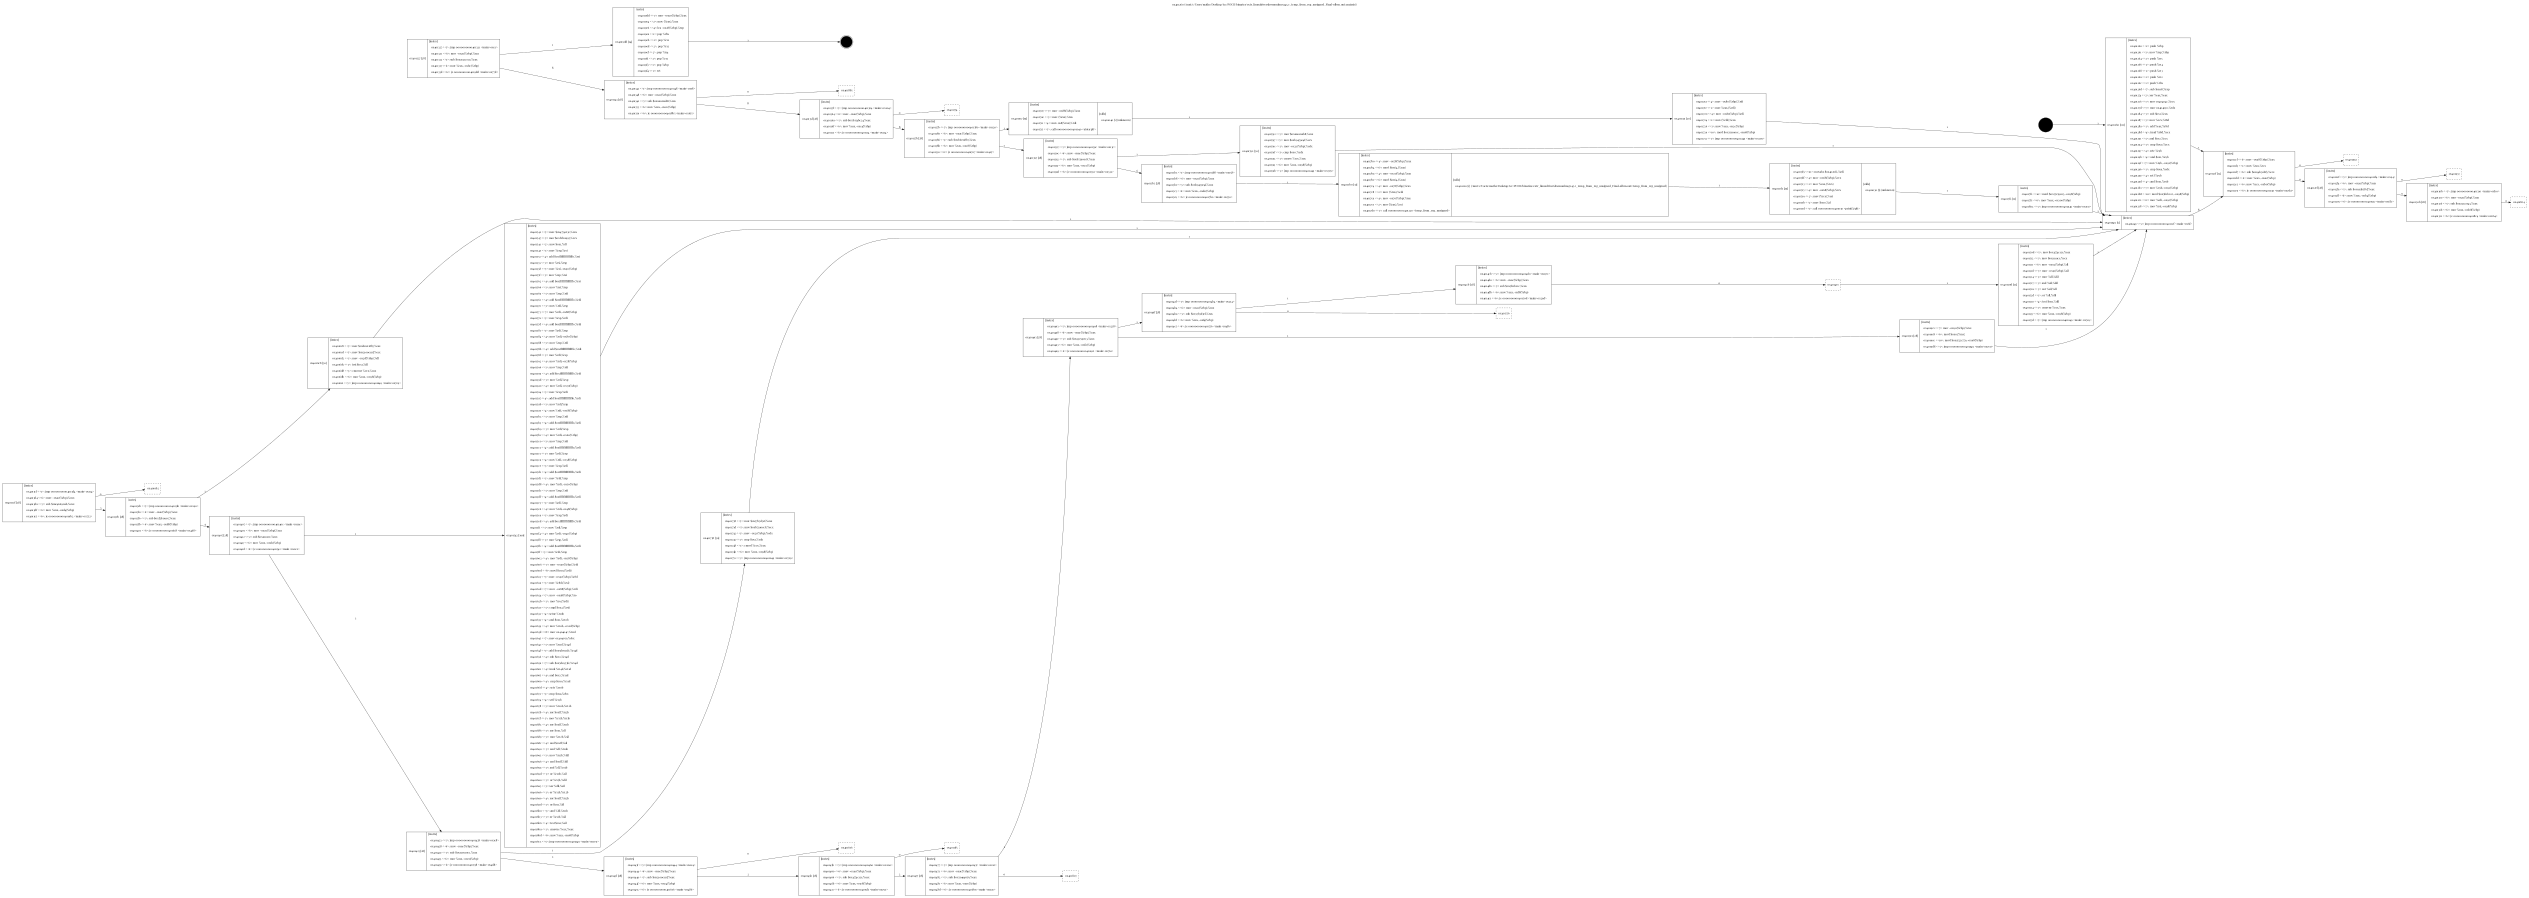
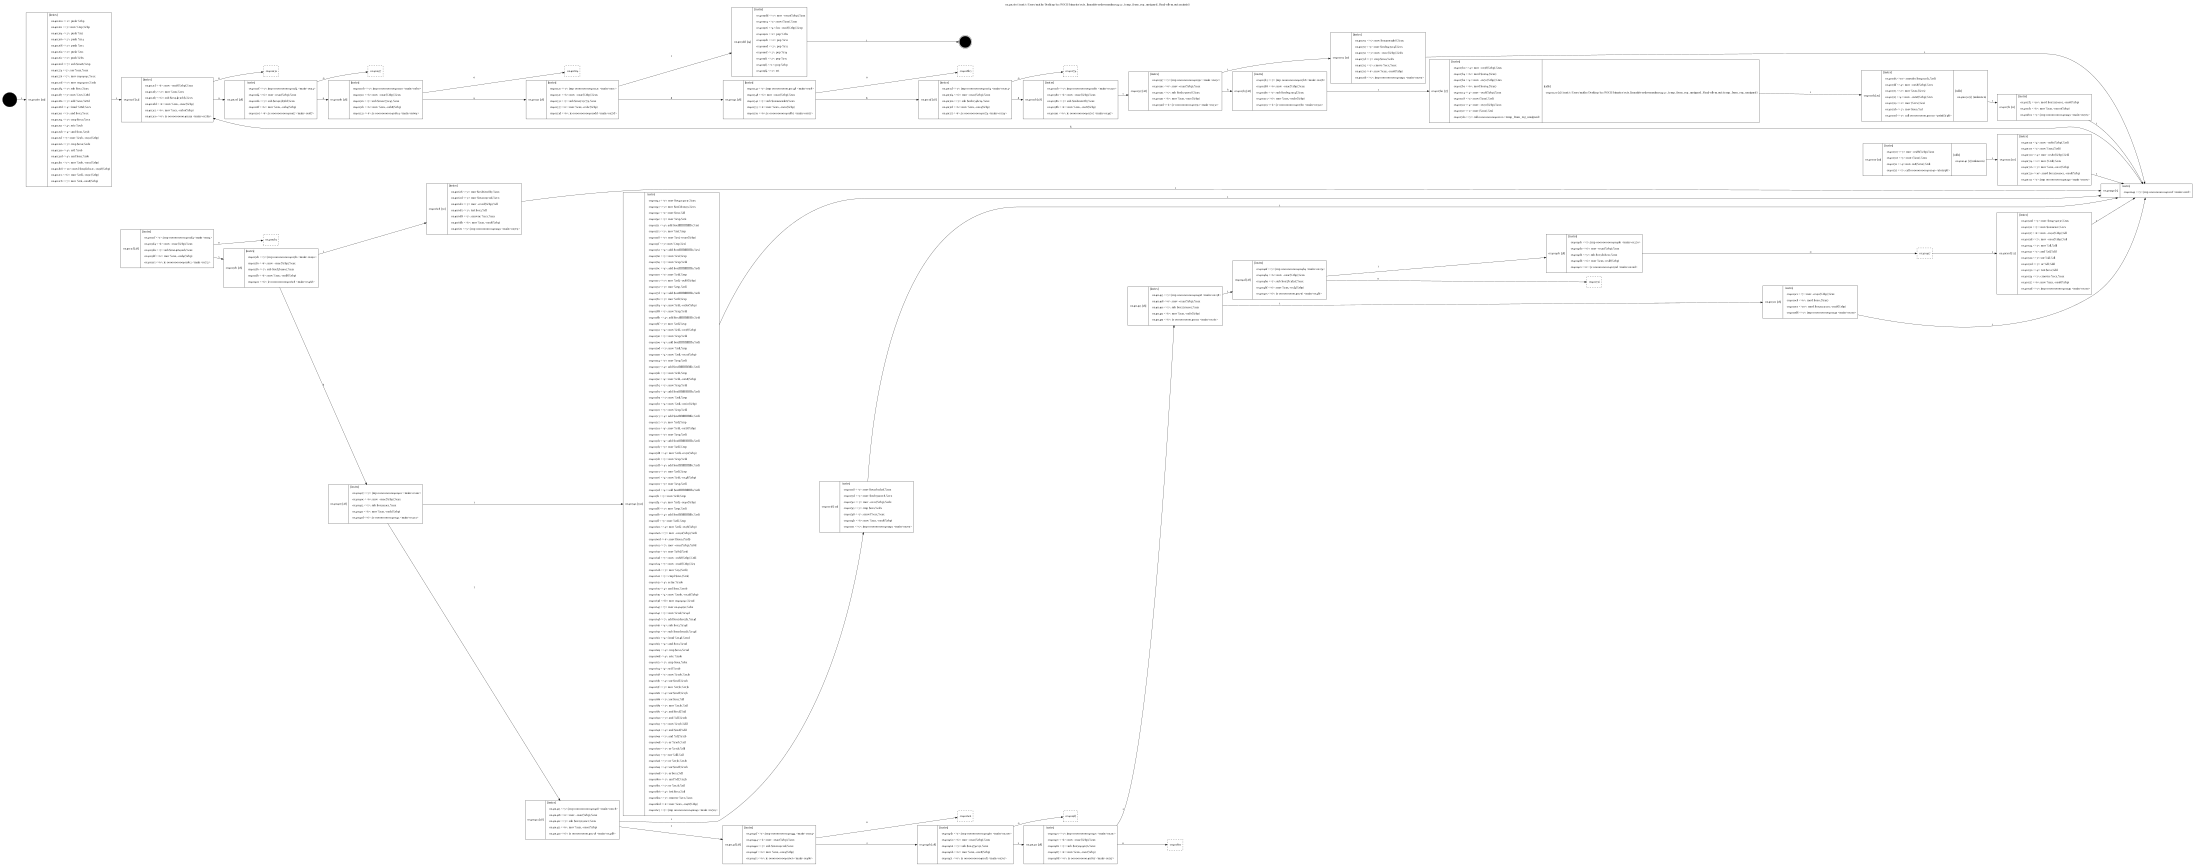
none -> (473, 100)
(1003, 130) -> none
